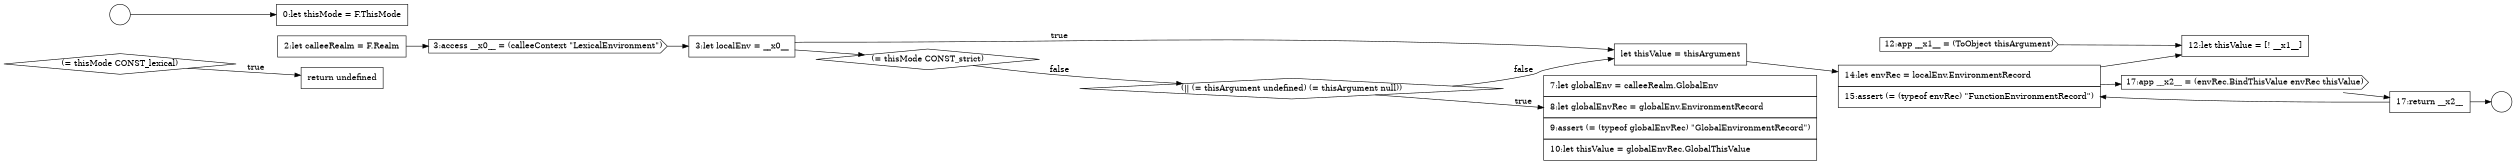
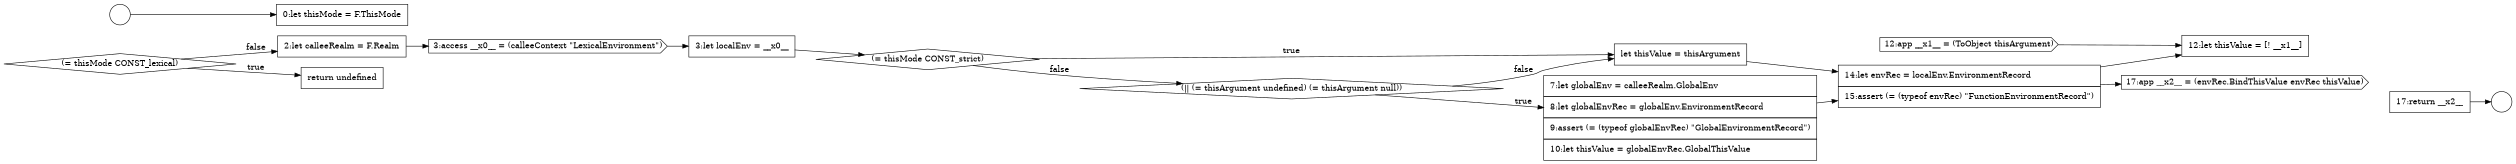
(1201, 40) -> (1320, 57)
none -> (226, 55)
(2363, 95) -> none
(2248, 101) -> (1824, 102)
